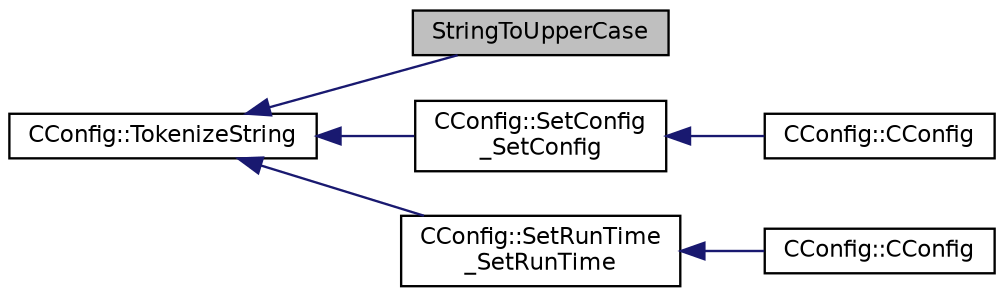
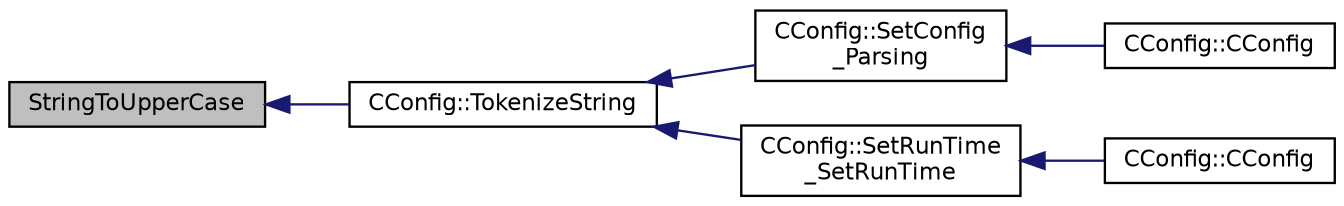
(363, 81) -> (319, 104)
(541, 136) -> (881, 46)
